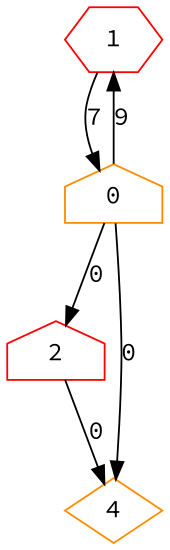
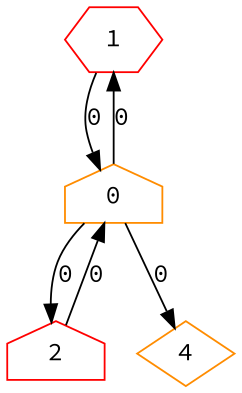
(95, 118) -> (95, 118)
(122, 118) -> (122, 118)
(82, 424) -> (82, 283)
